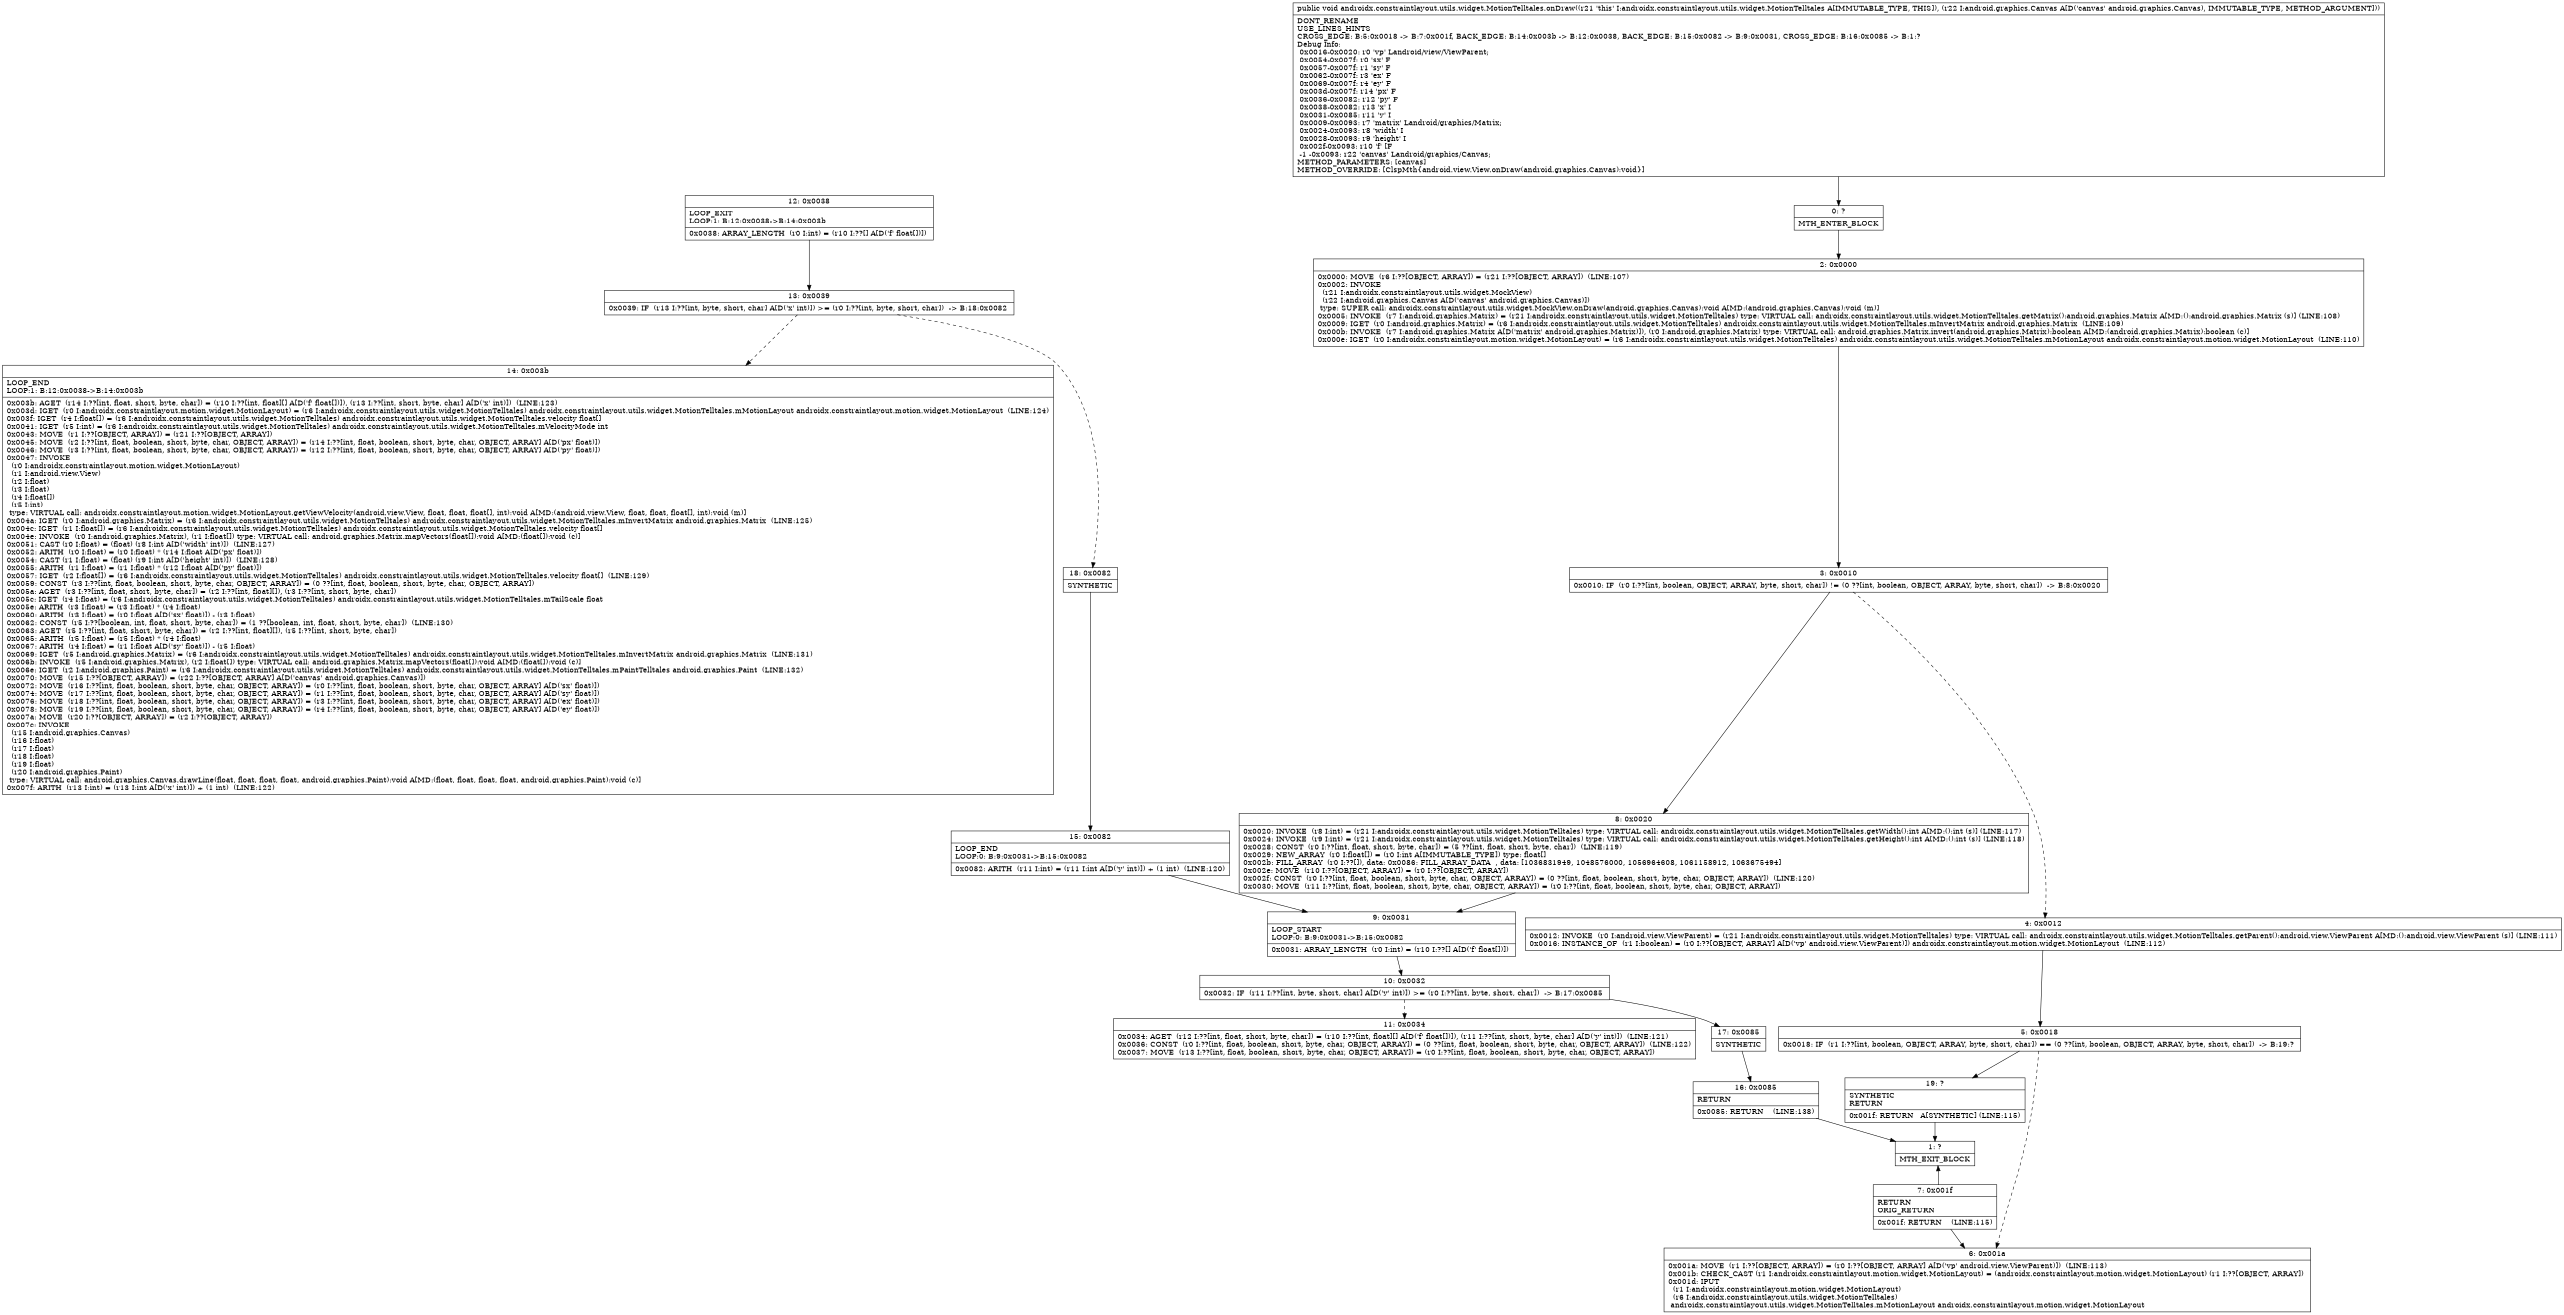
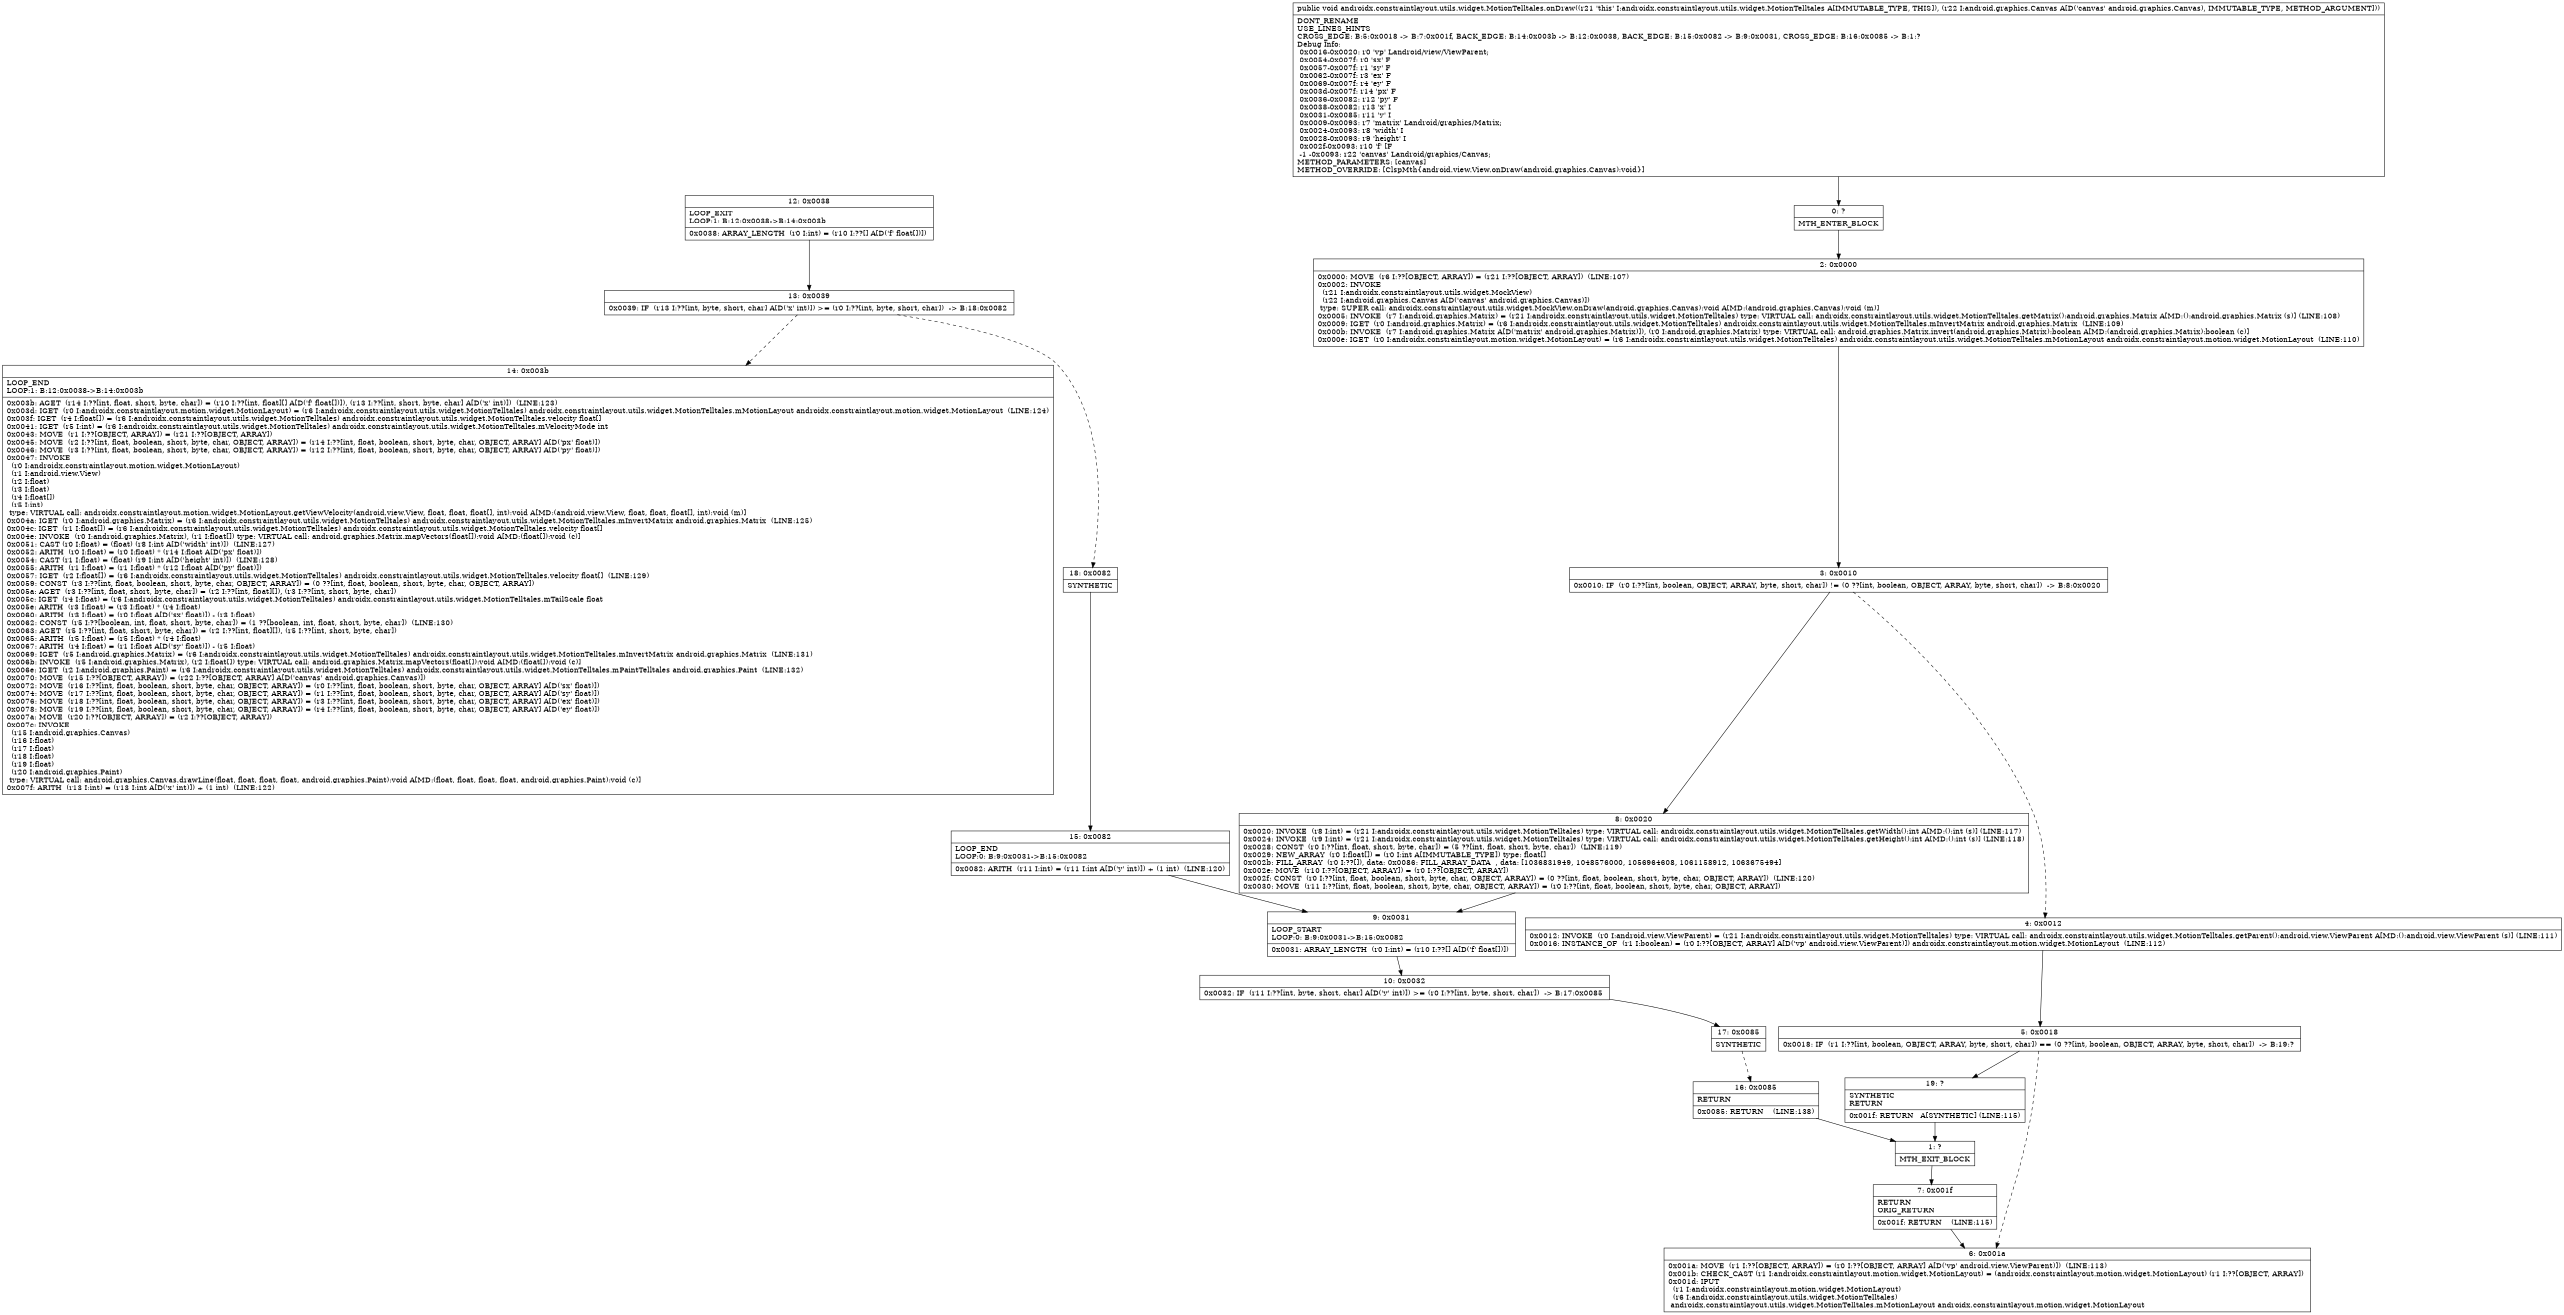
(1405, 1039) -> none
(1746, 1064) -> (1746, 1064)
(1939, 1178) -> (1932, 1173)
